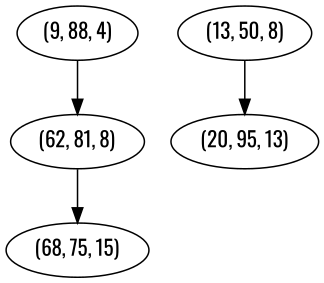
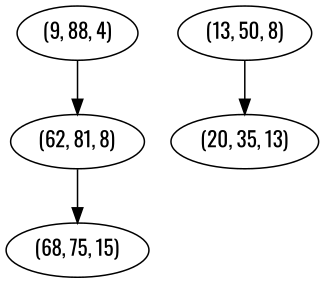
(245, 142) -> (245, 142)
